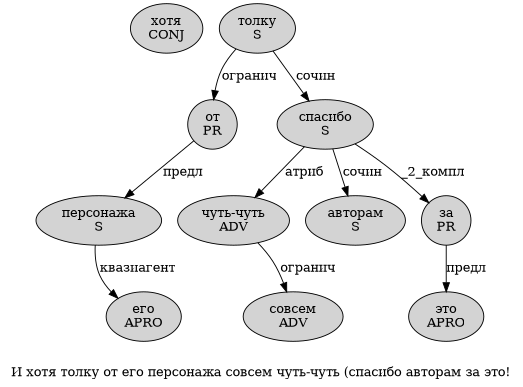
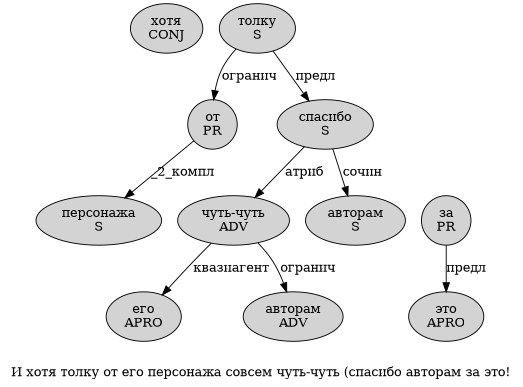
(316, 76) -> (316, 76)
(390, 169) -> none
(183, 172) -> (183, 172)
(98, 270) -> (190, 265)
(293, 317) -> (293, 317)
